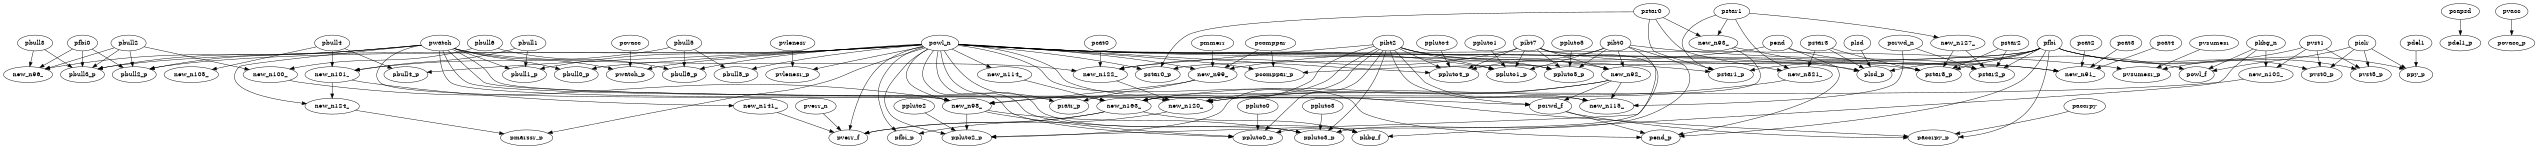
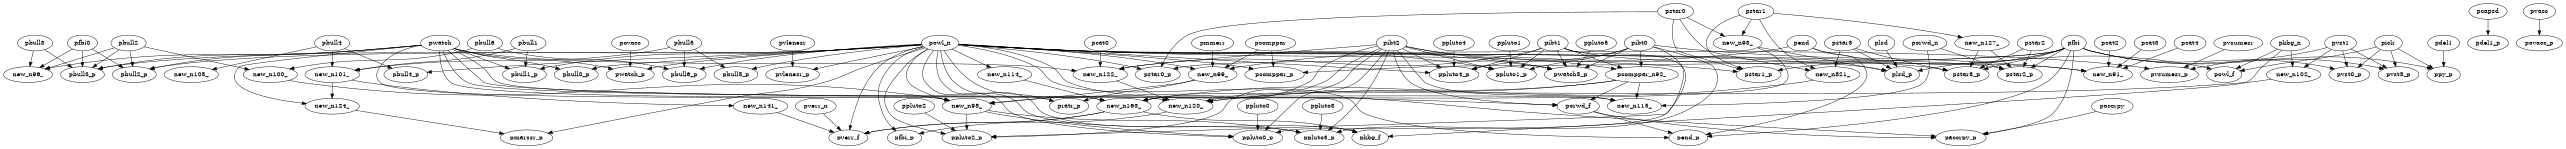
(1529, 43) -> (1553, 43)
(1569, 75) -> (1571, 75)
(1626, 75) -> (1642, 75)
